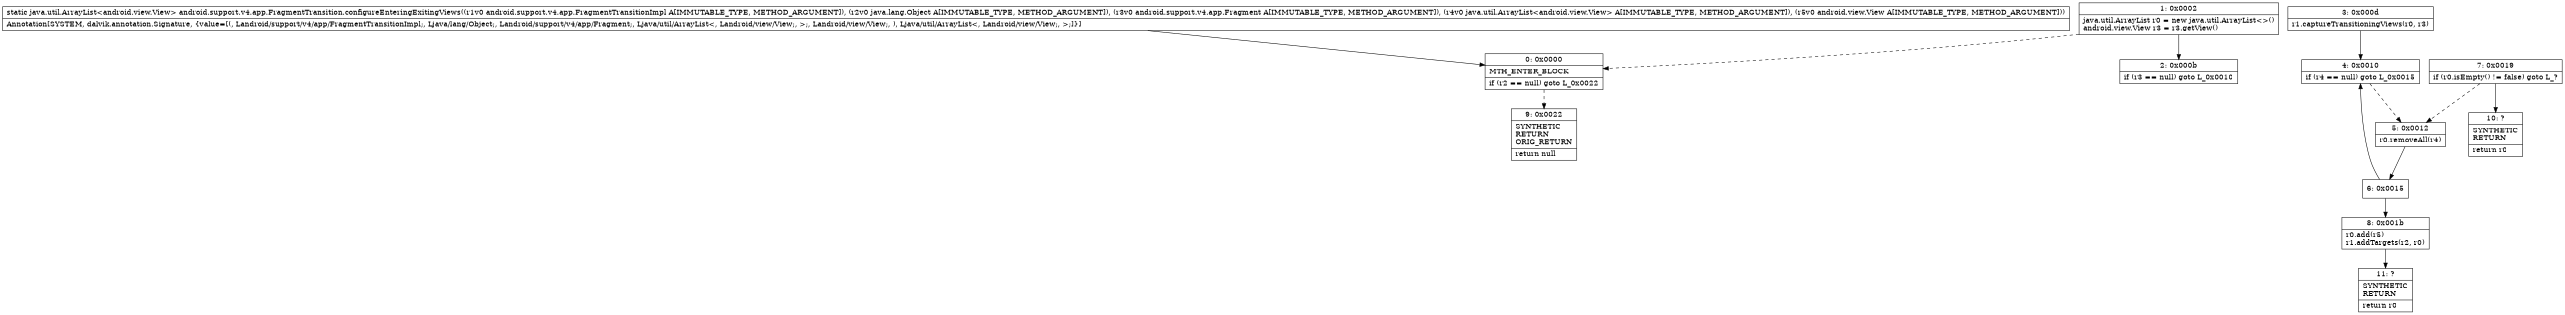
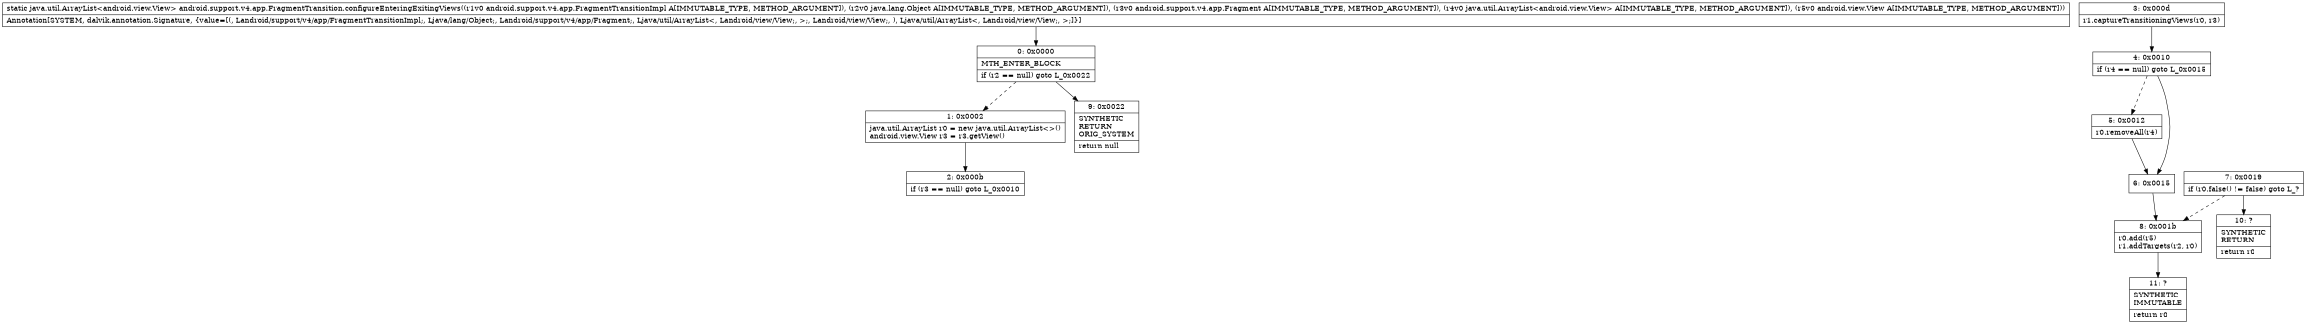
(1844, 55) -> (1002, 95)
(2496, 77) -> (2244, 189)
(1544, 97) -> (1065, 90)
(2455, 102) -> (2206, 207)
(2365, 135) -> (2170, 123)
(1544, 142) -> (1107, 134)
(2380, 294) -> (2158, 303)
